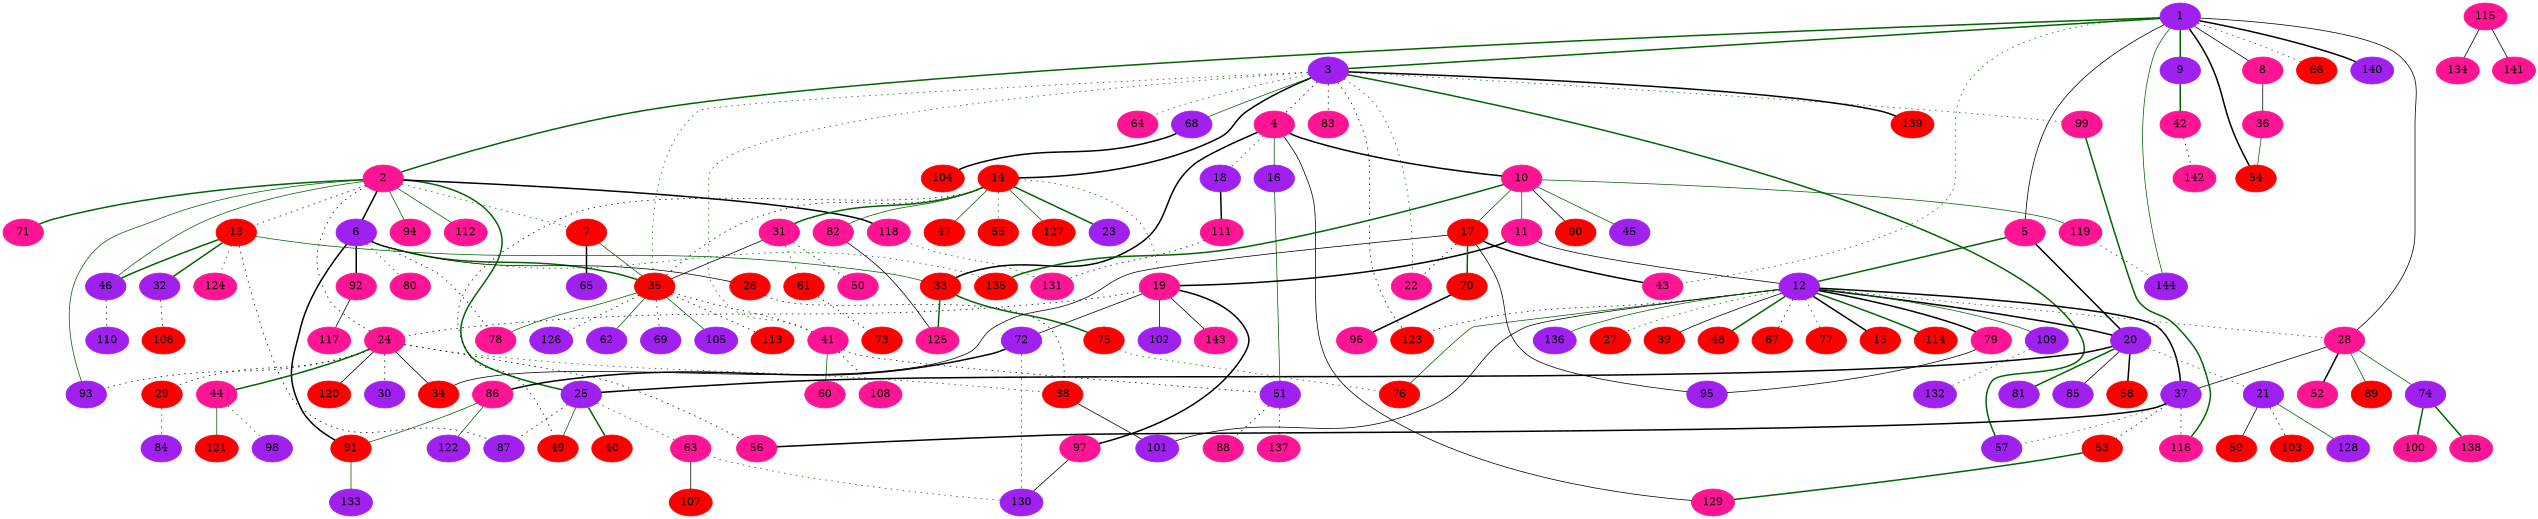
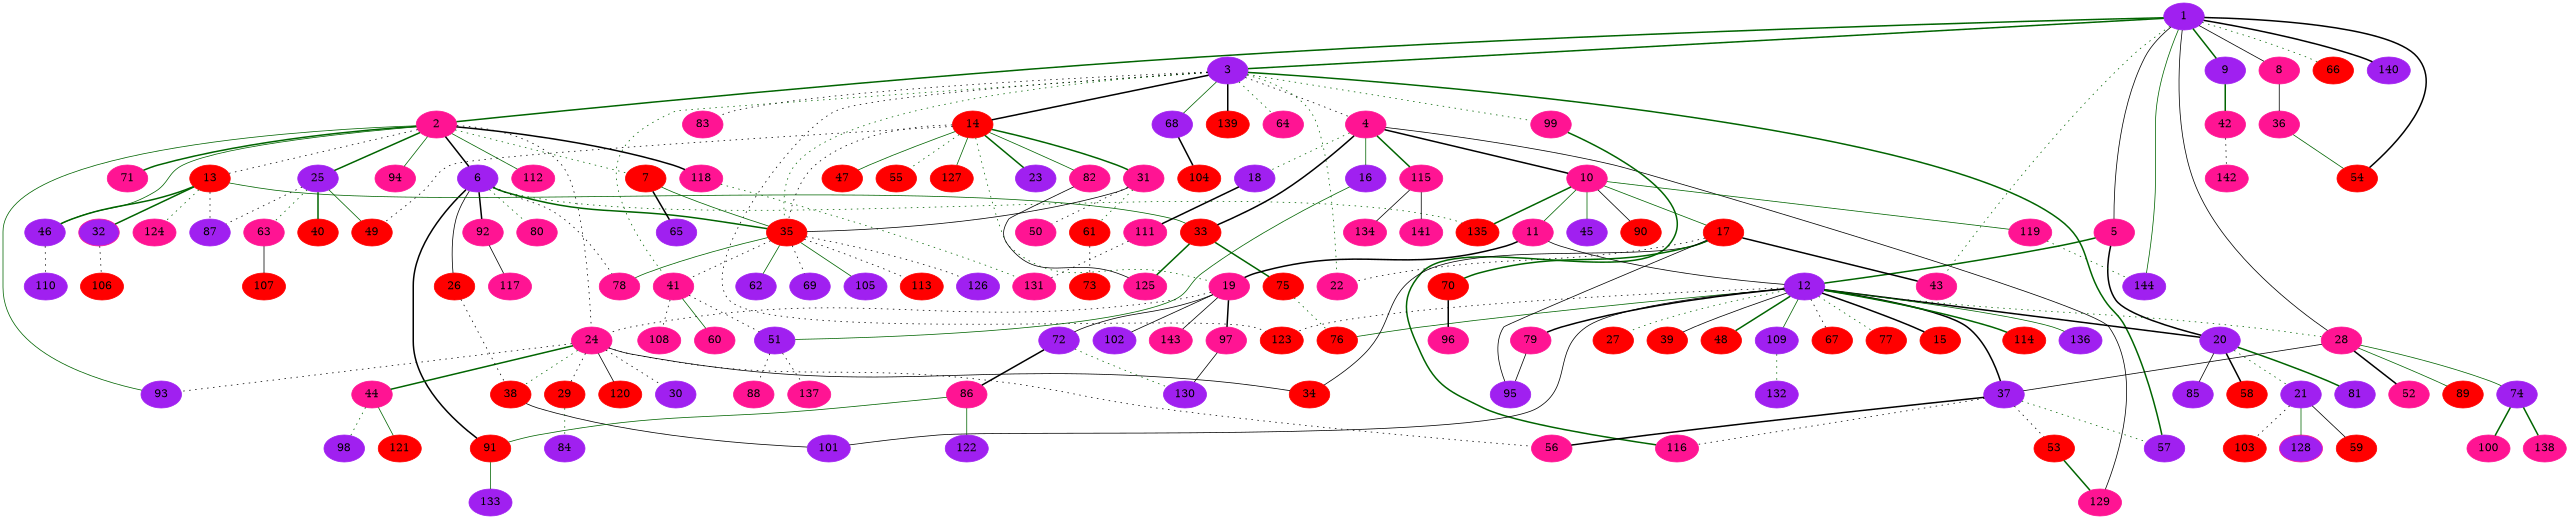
none -> (1393, 151)
(1357, 377) -> none
(853, 484) -> none
